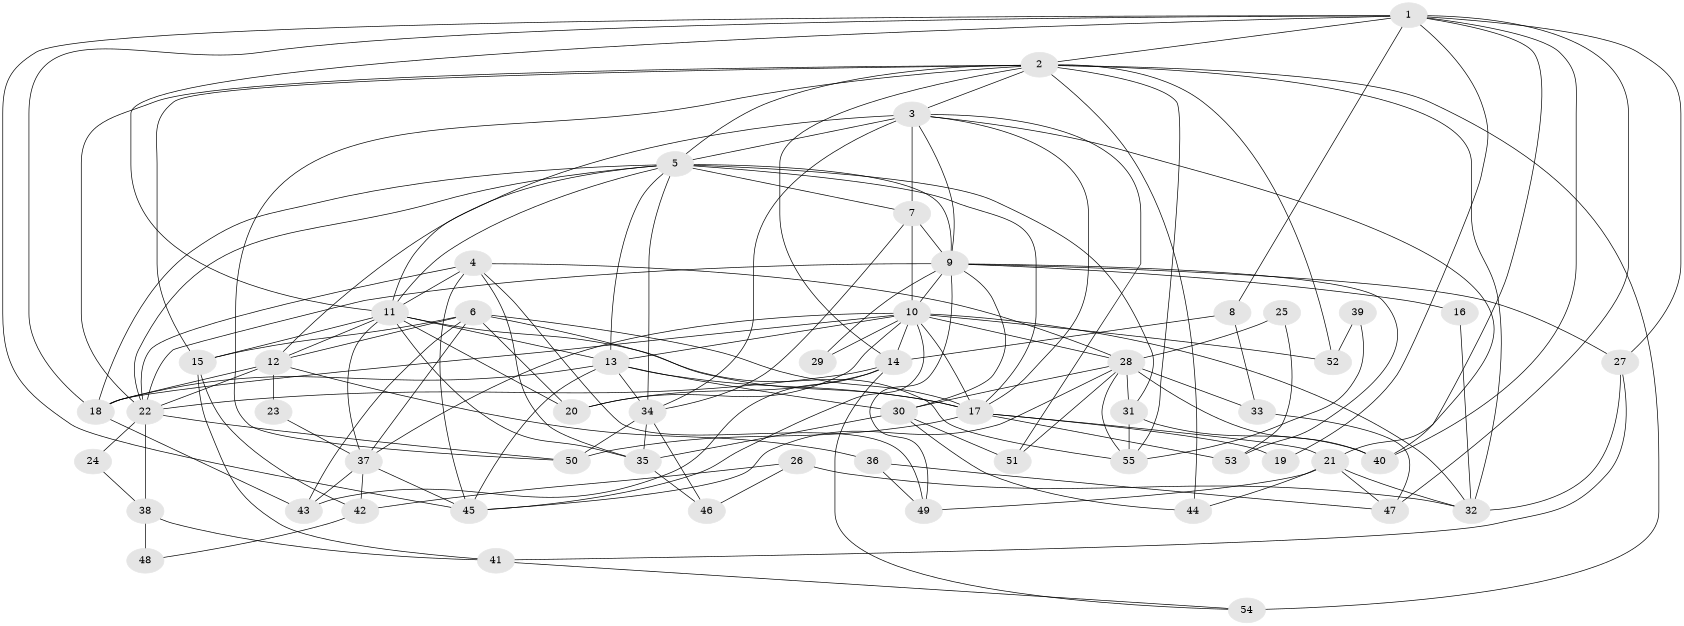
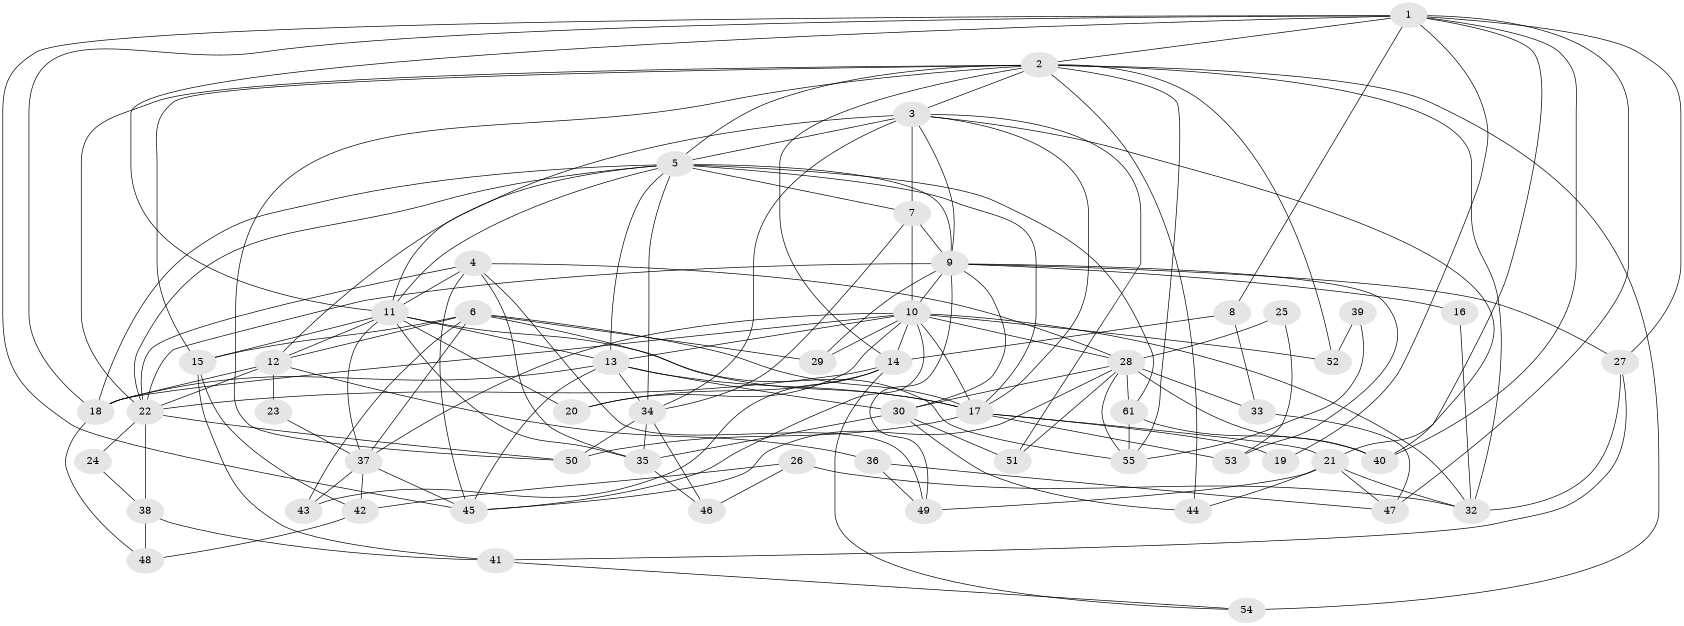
(523, 362) -> (646, 337)
(1129, 412) -> (1129, 412)
(213, 468) -> (78, 494)
